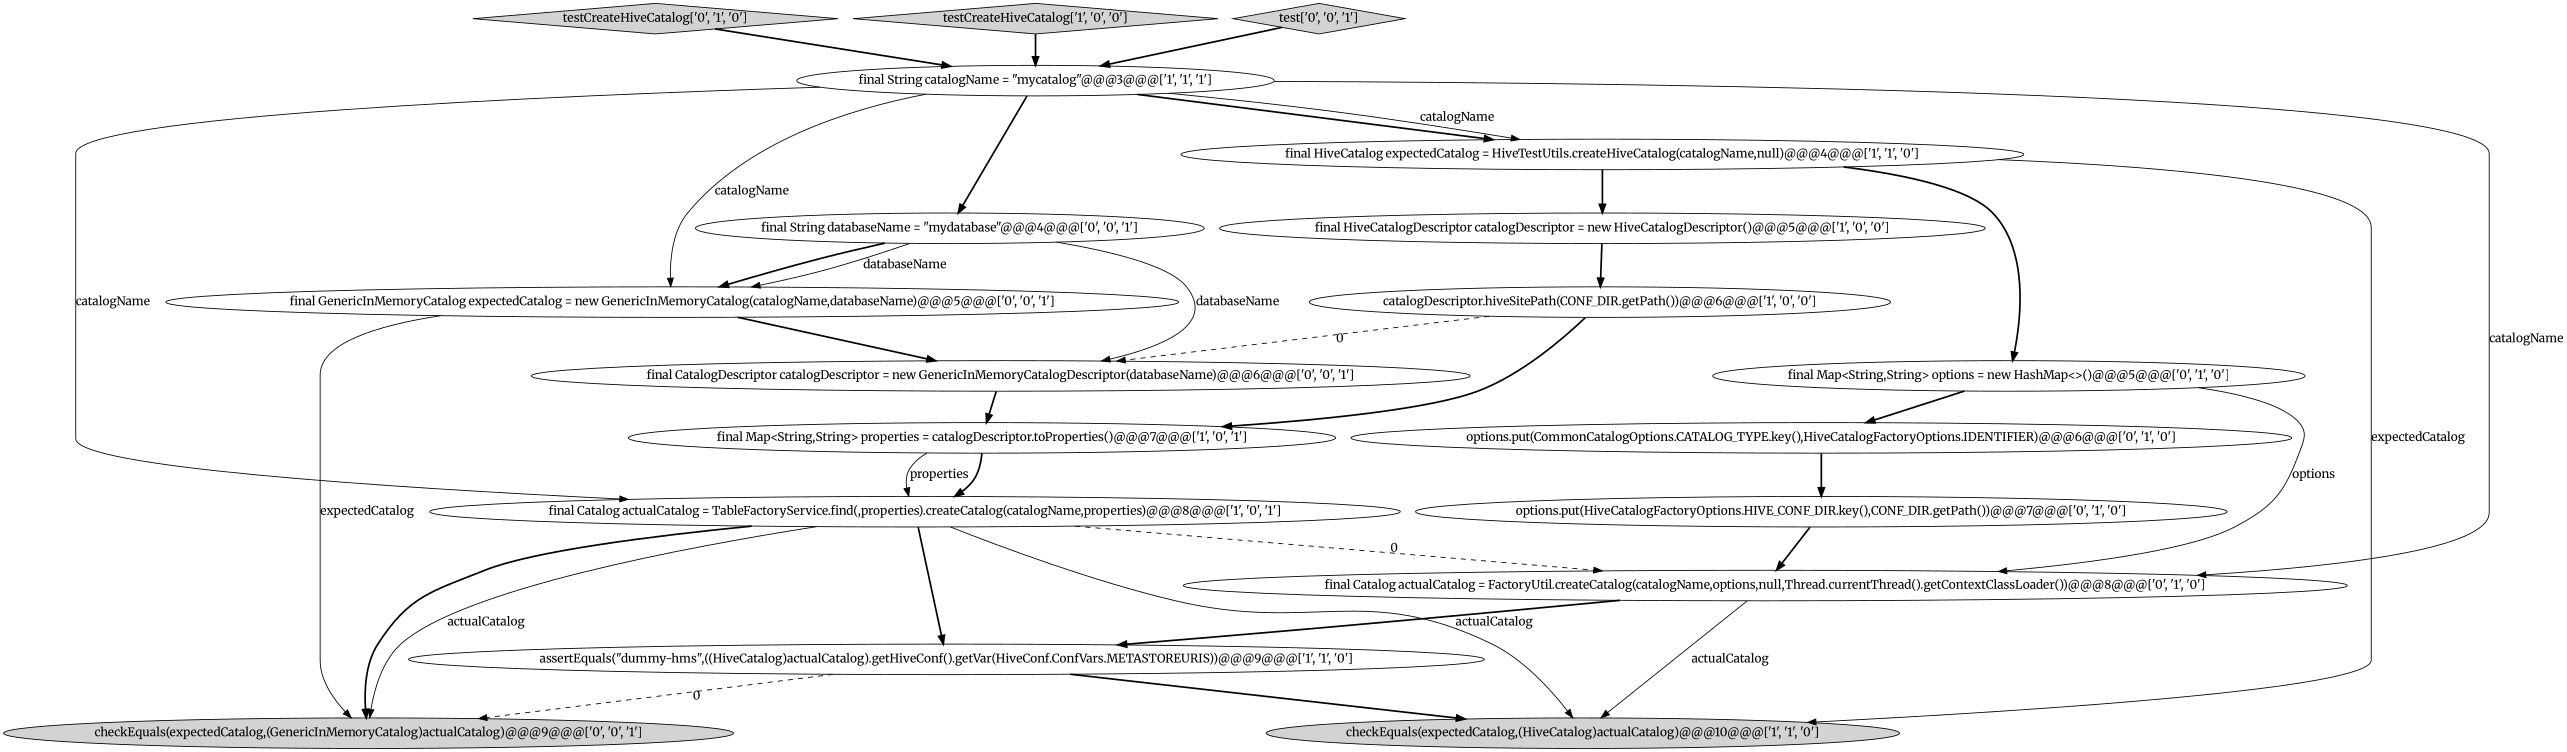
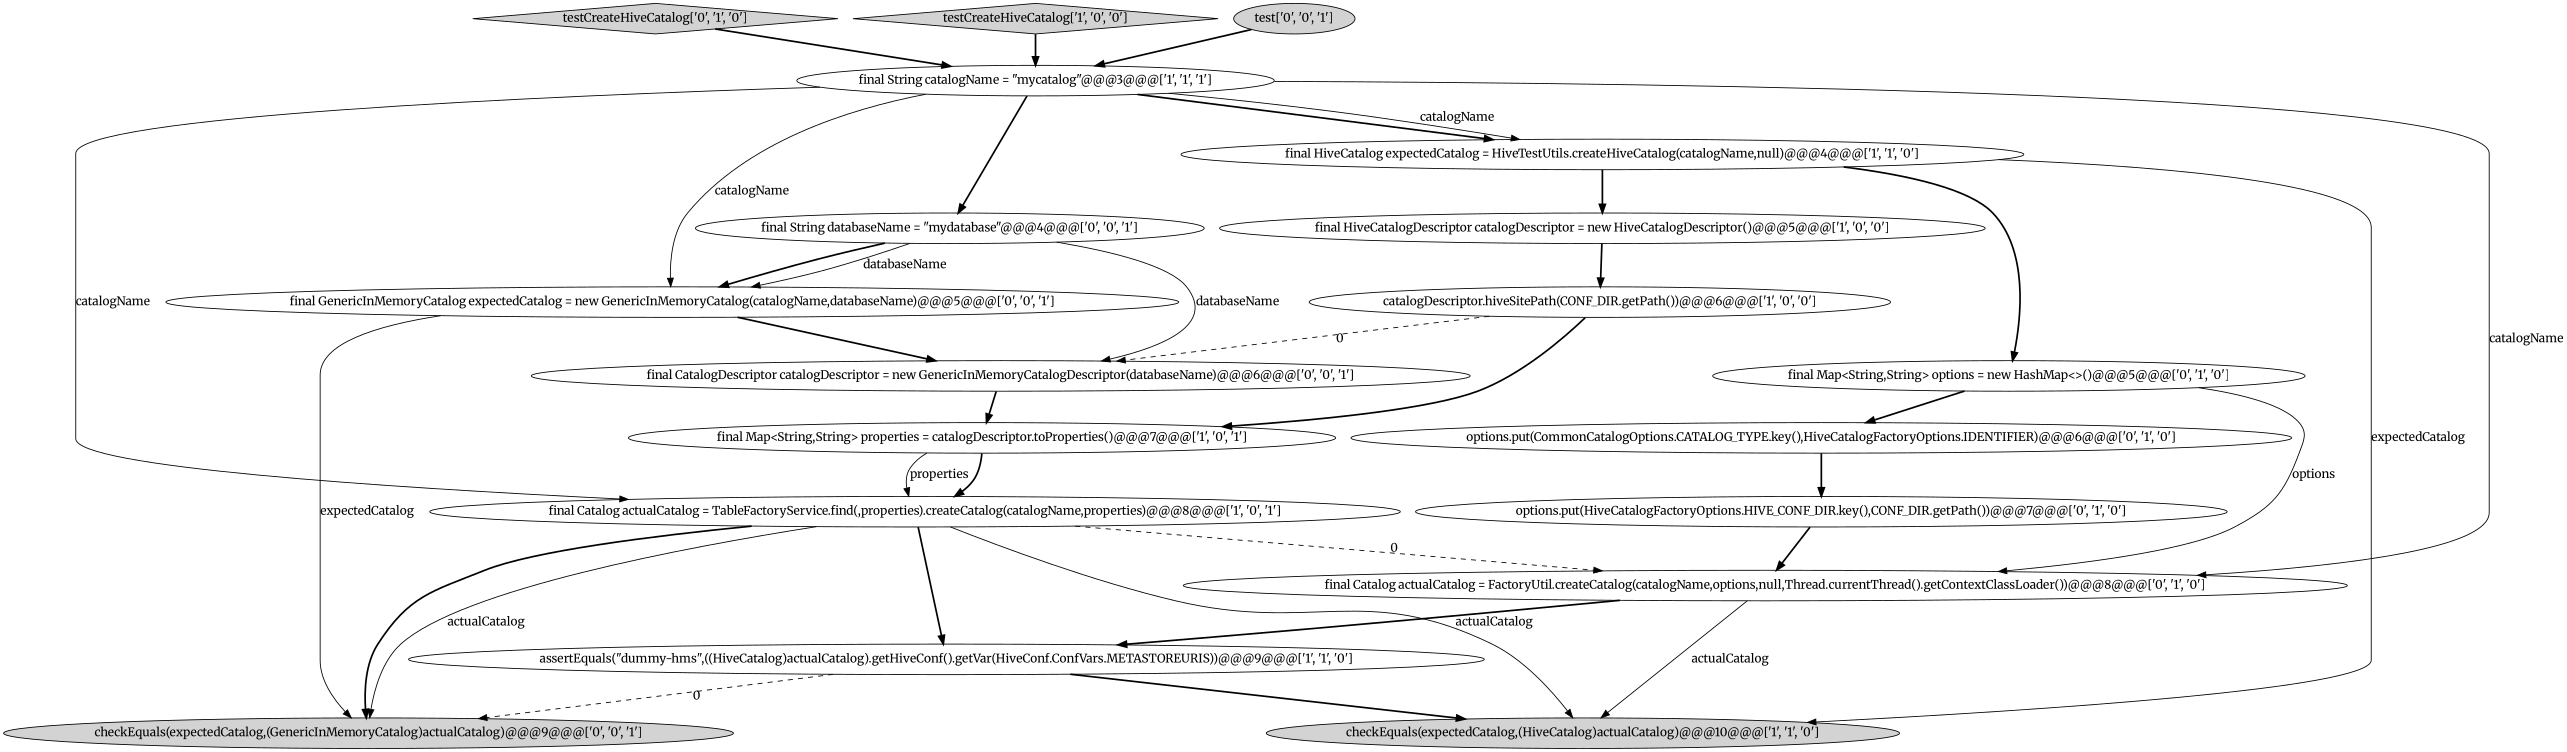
(1319, 19) -> (1294, 19)
